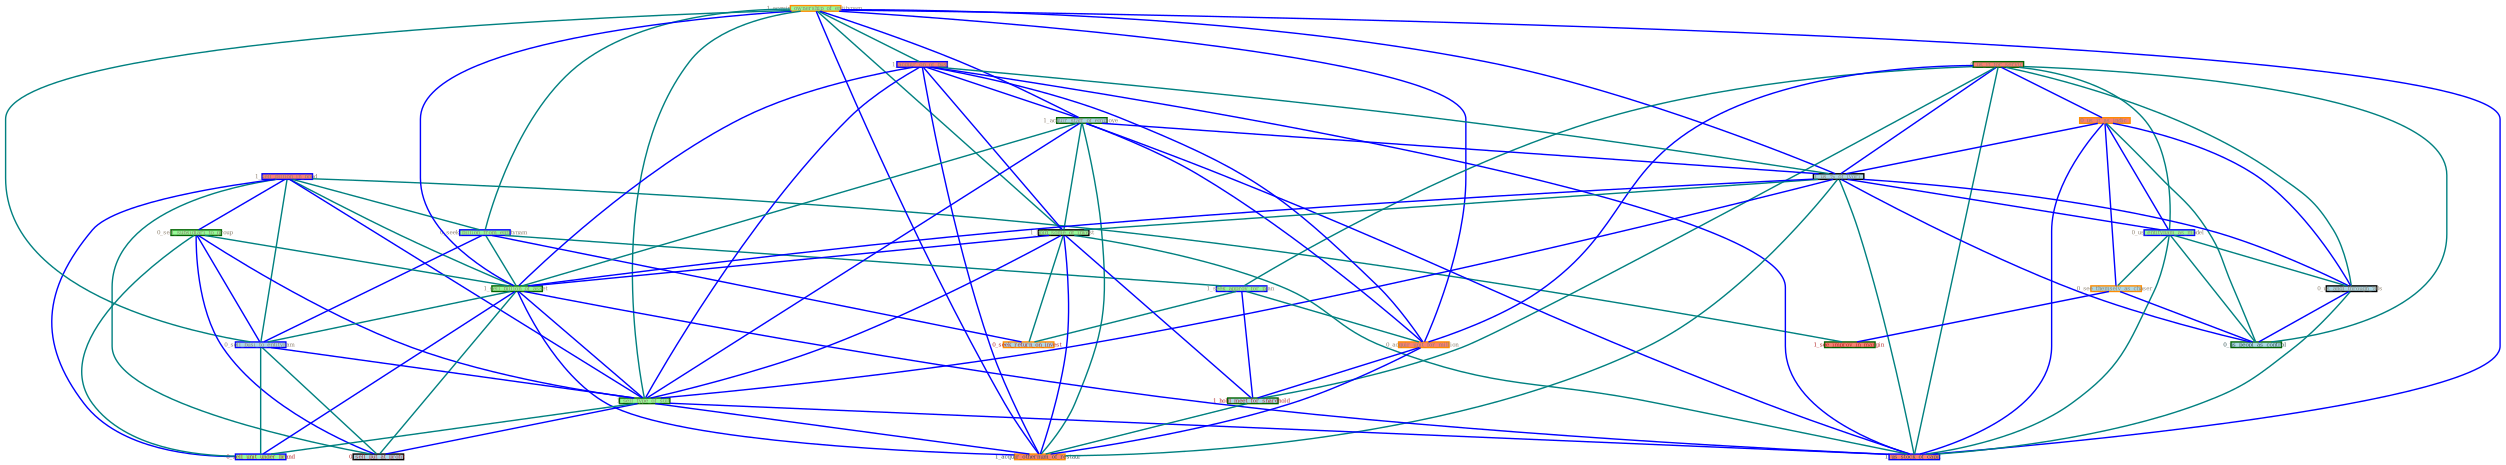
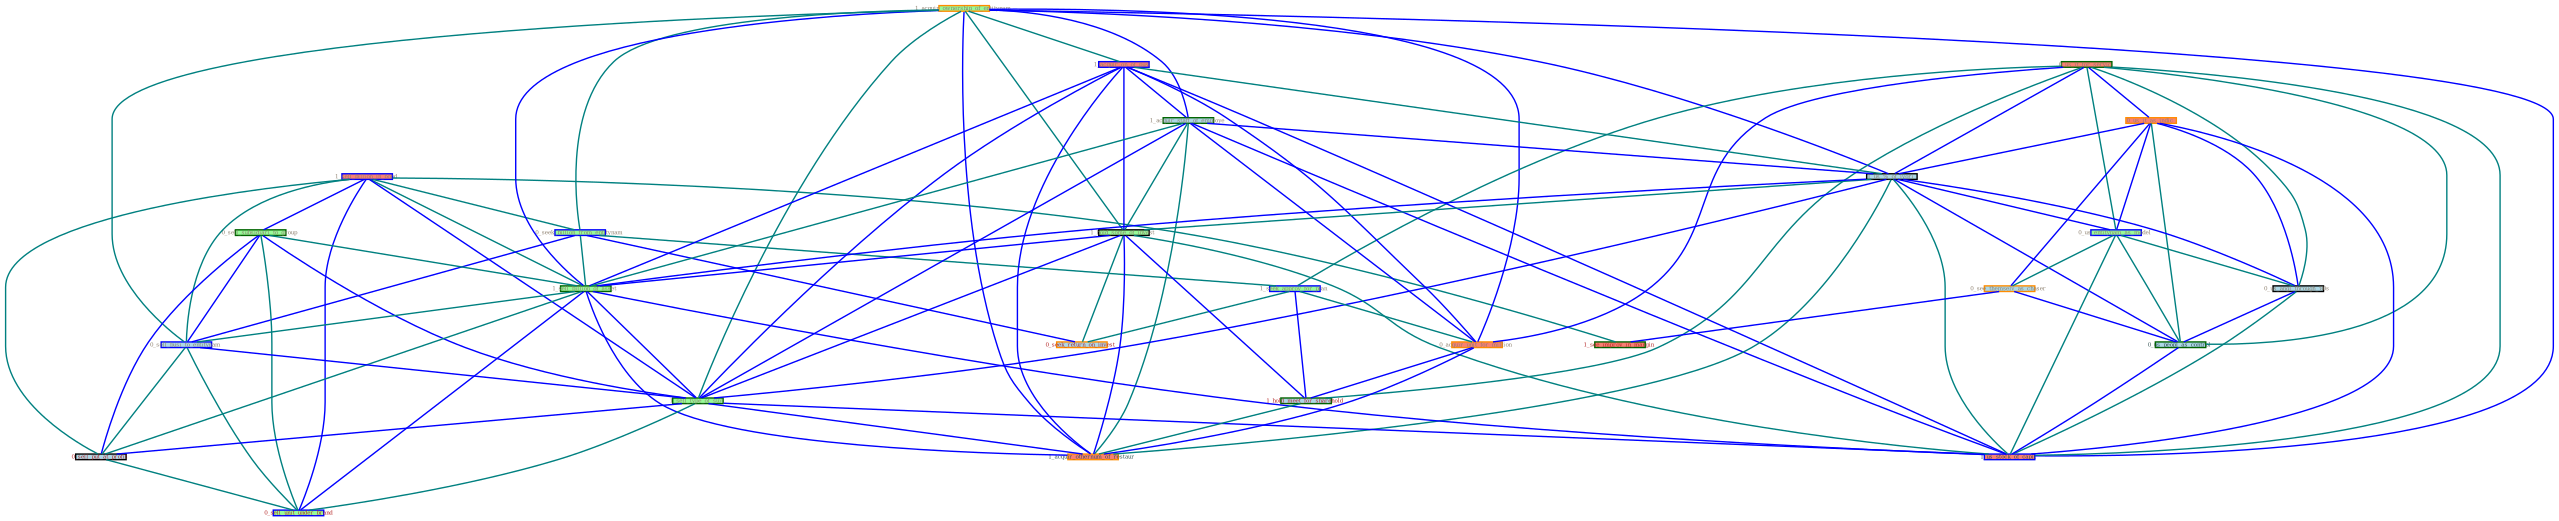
none -> (2096, 402)
none -> (200, 485)
